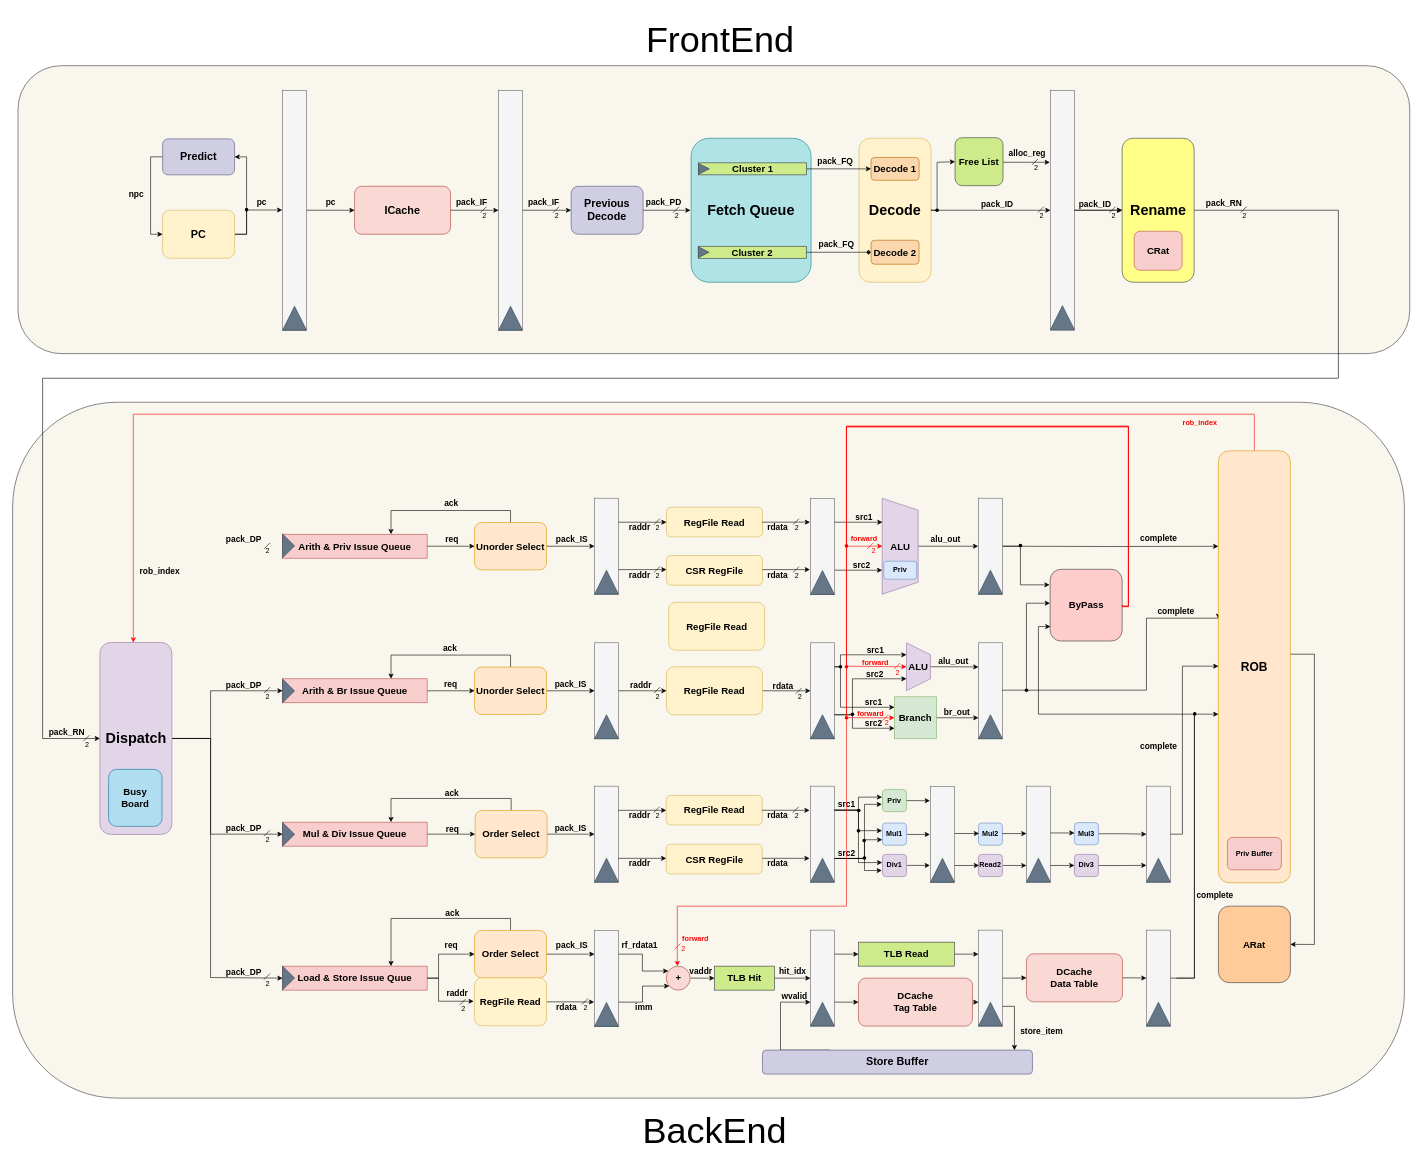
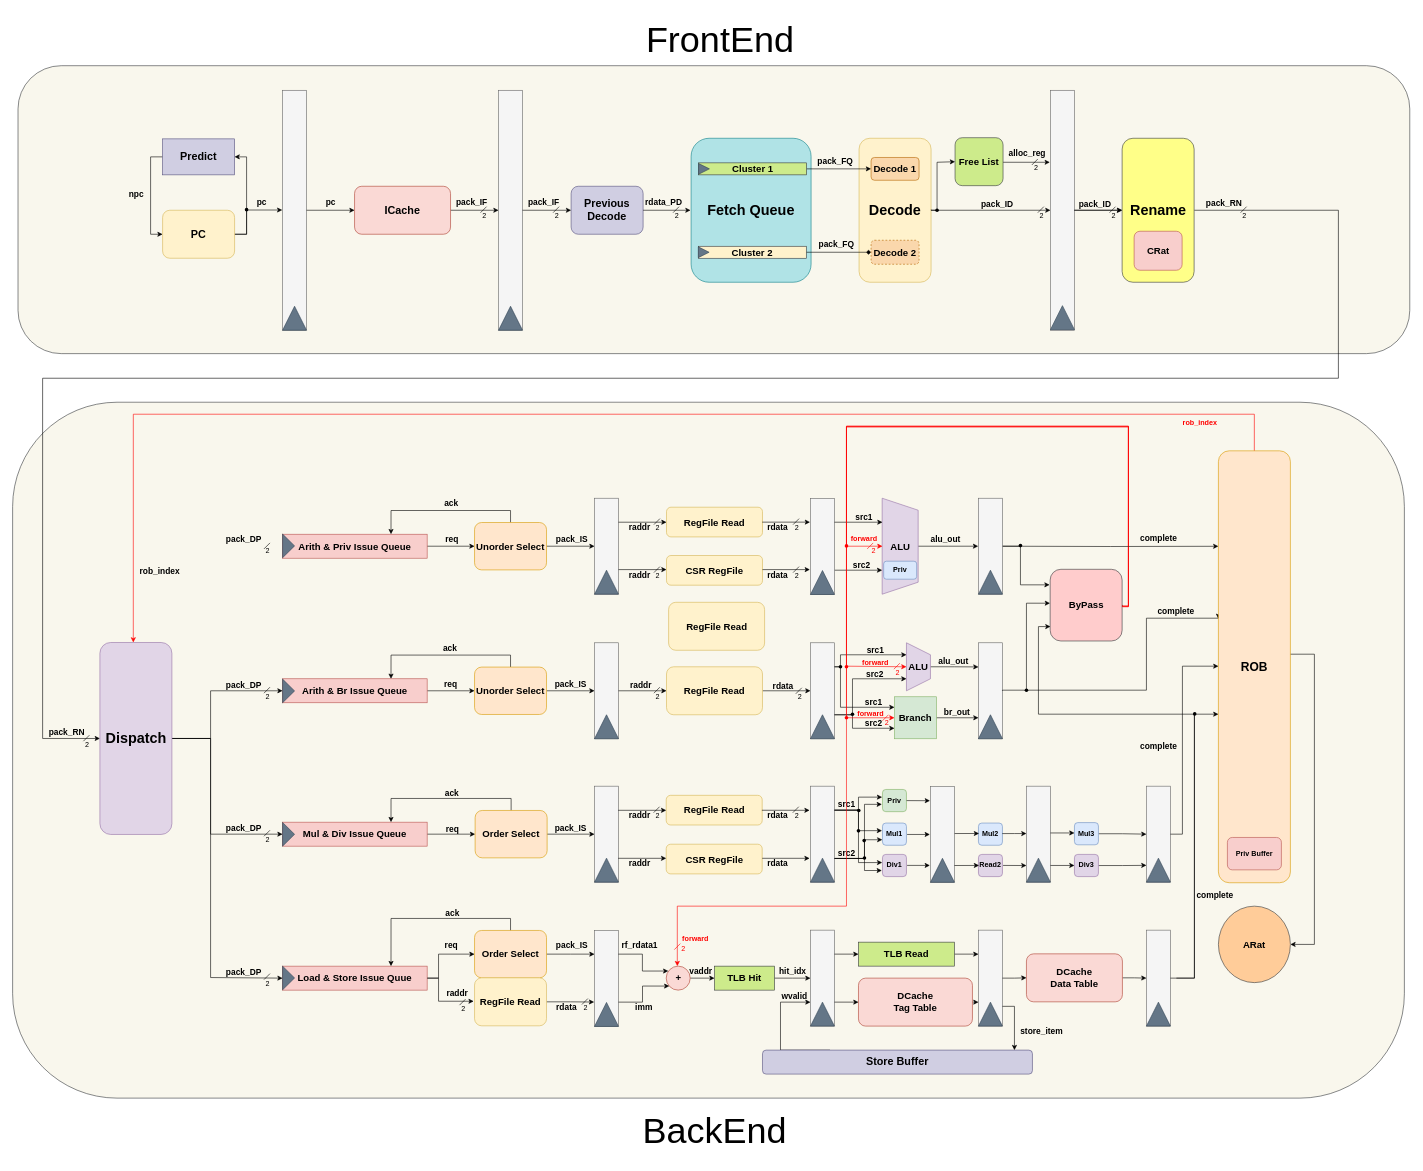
(198, 157) -> (198, 157)
(664, 203) -> (664, 203)
(752, 252) -> (752, 252)
(895, 252) -> (895, 252)
(135, 798) -> none
(1254, 945) -> (1254, 945)
